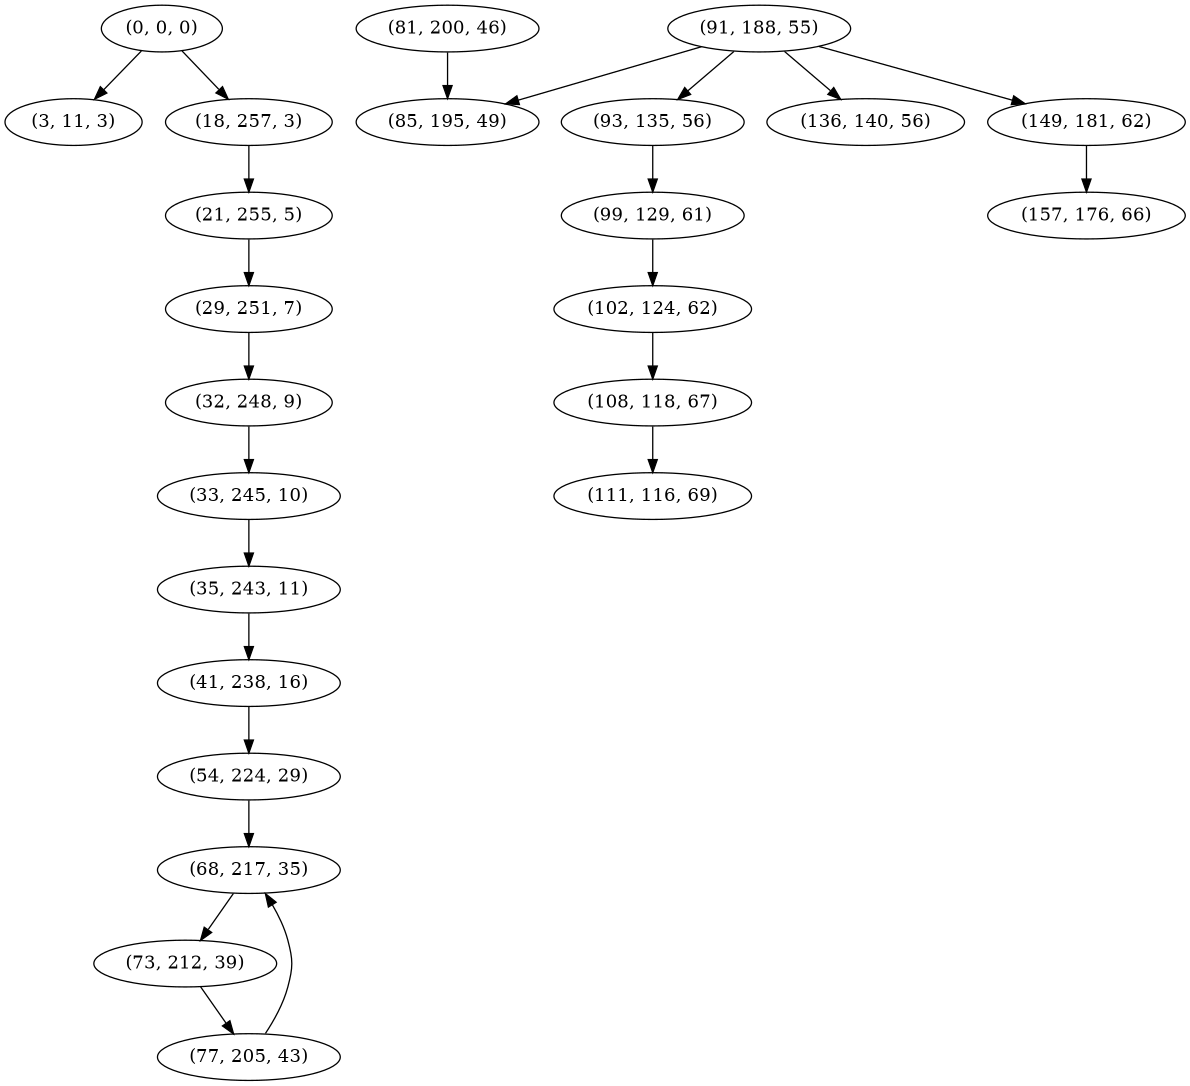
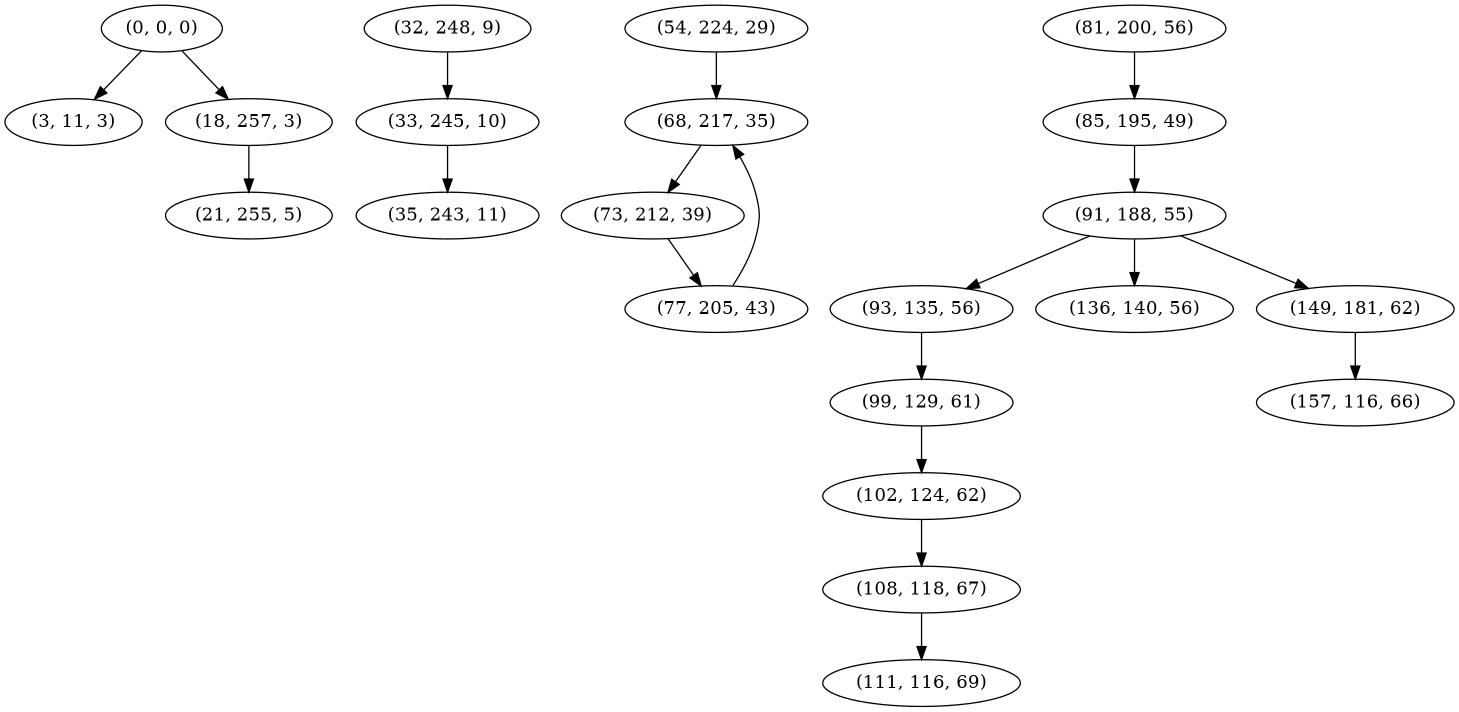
(448, 29) -> (1135, 29)
(610, 73) -> (1135, 162)
(1086, 216) -> (1355, 403)
(249, 309) -> none
(249, 683) -> none
